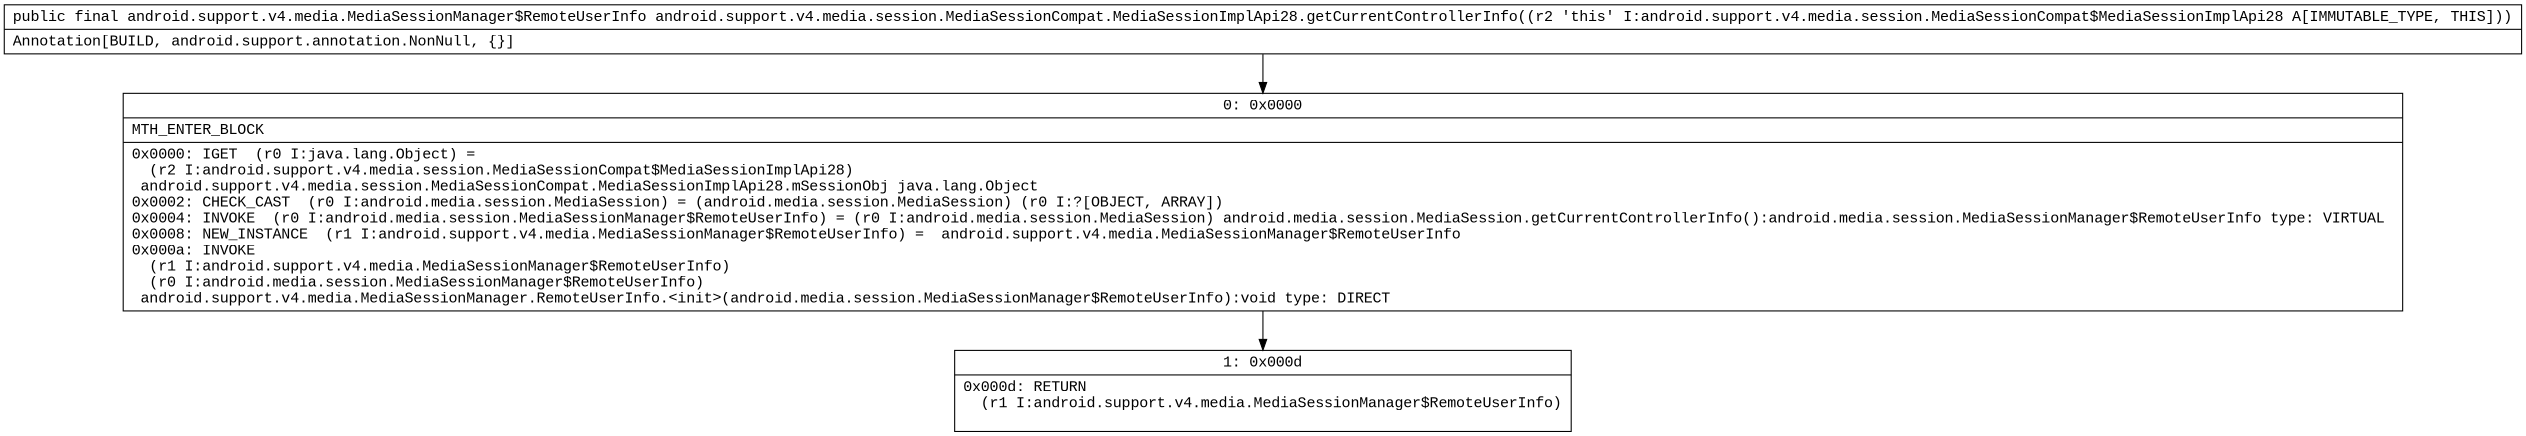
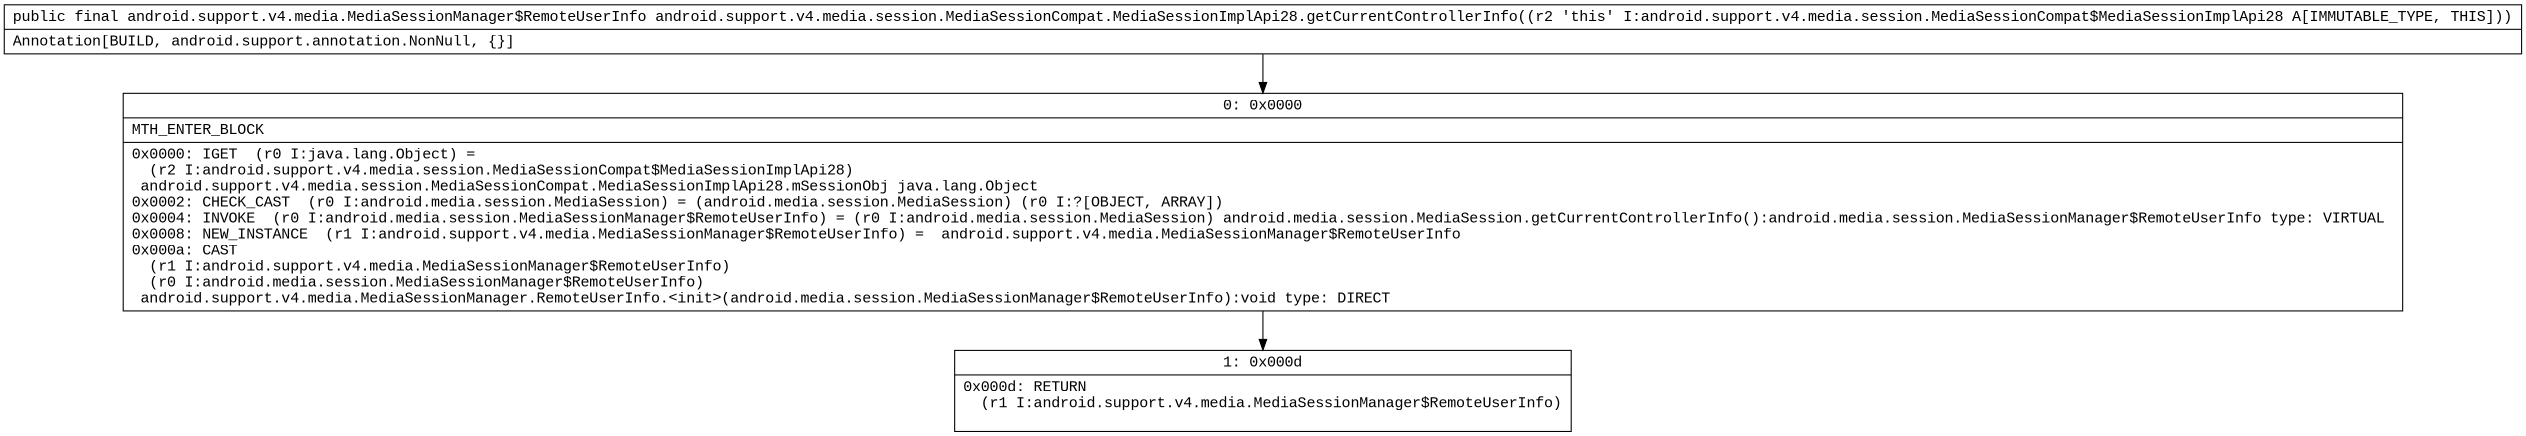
(203, 250) -> (194, 250)
